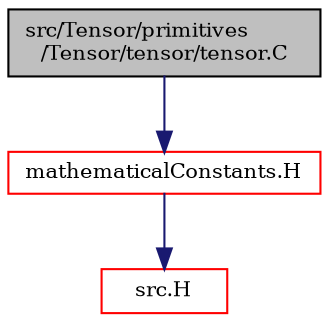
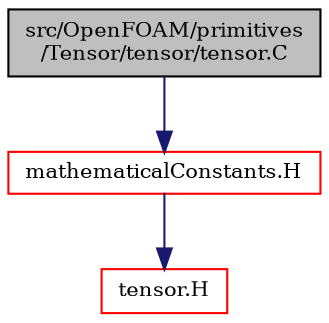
(164, 43) -> (164, 43)
(164, 291) -> (164, 291)
